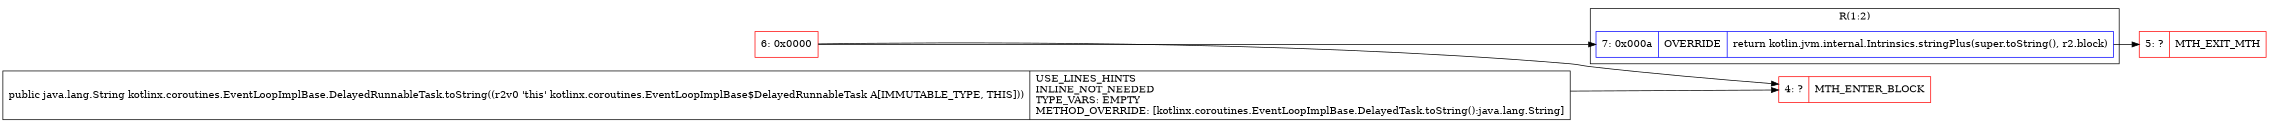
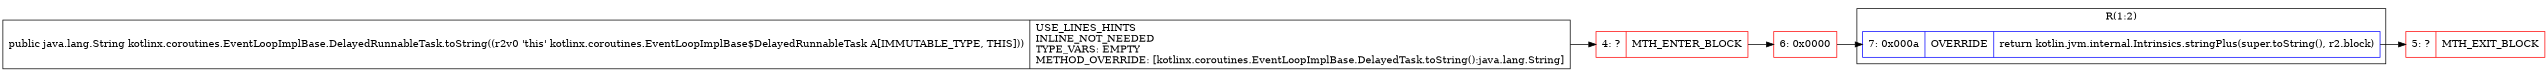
(2218, 44) -> (2490, 44)
(1319, 49) -> (1757, 44)
